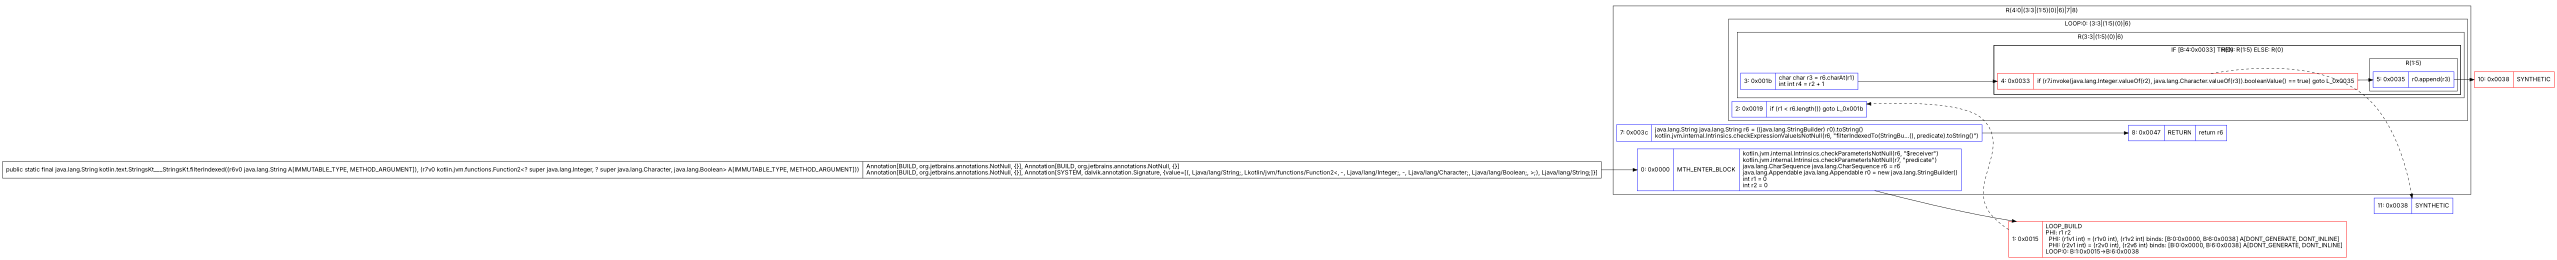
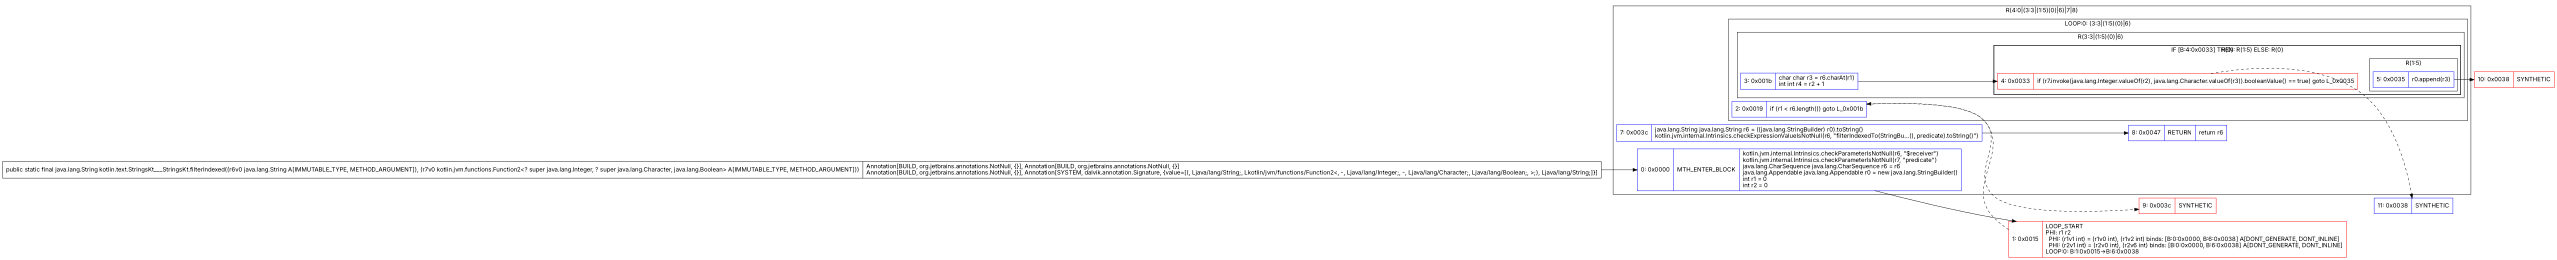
(2363, 80) -> none
none -> (2178, 206)
(2064, 226) -> (2064, 226)
